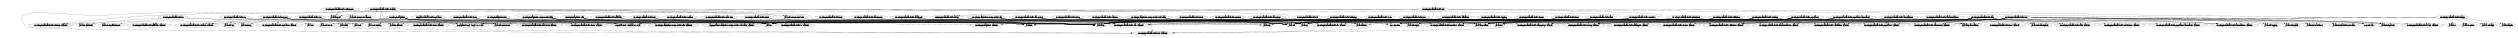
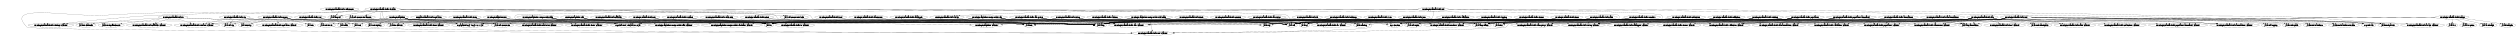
(732, 25) -> (732, 25)
(1362, 25) -> (1362, 25)
